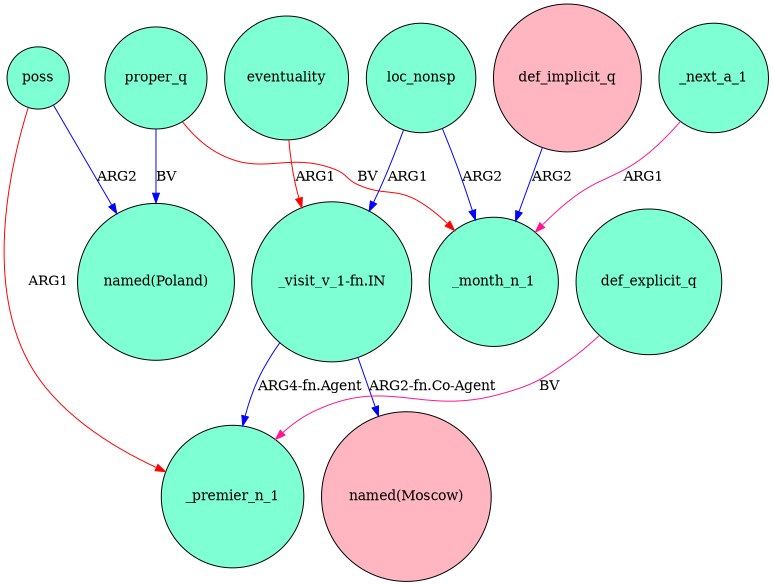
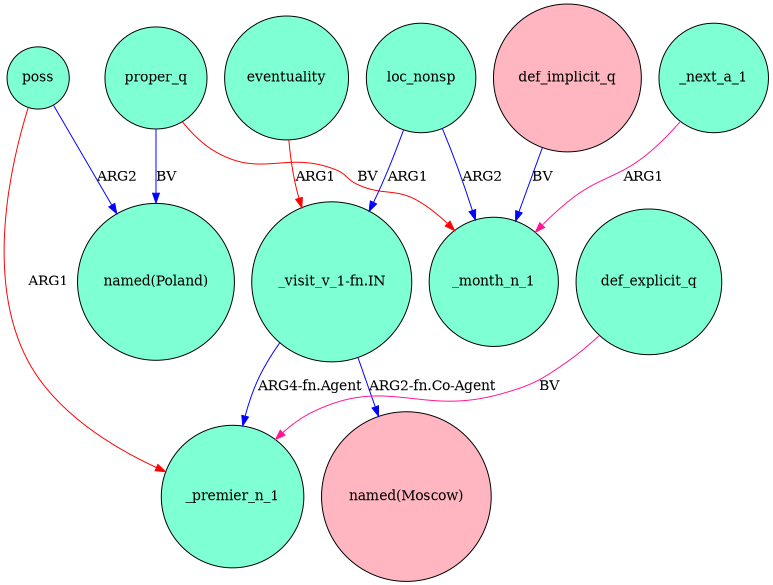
(552, 177) -> (542, 177)
